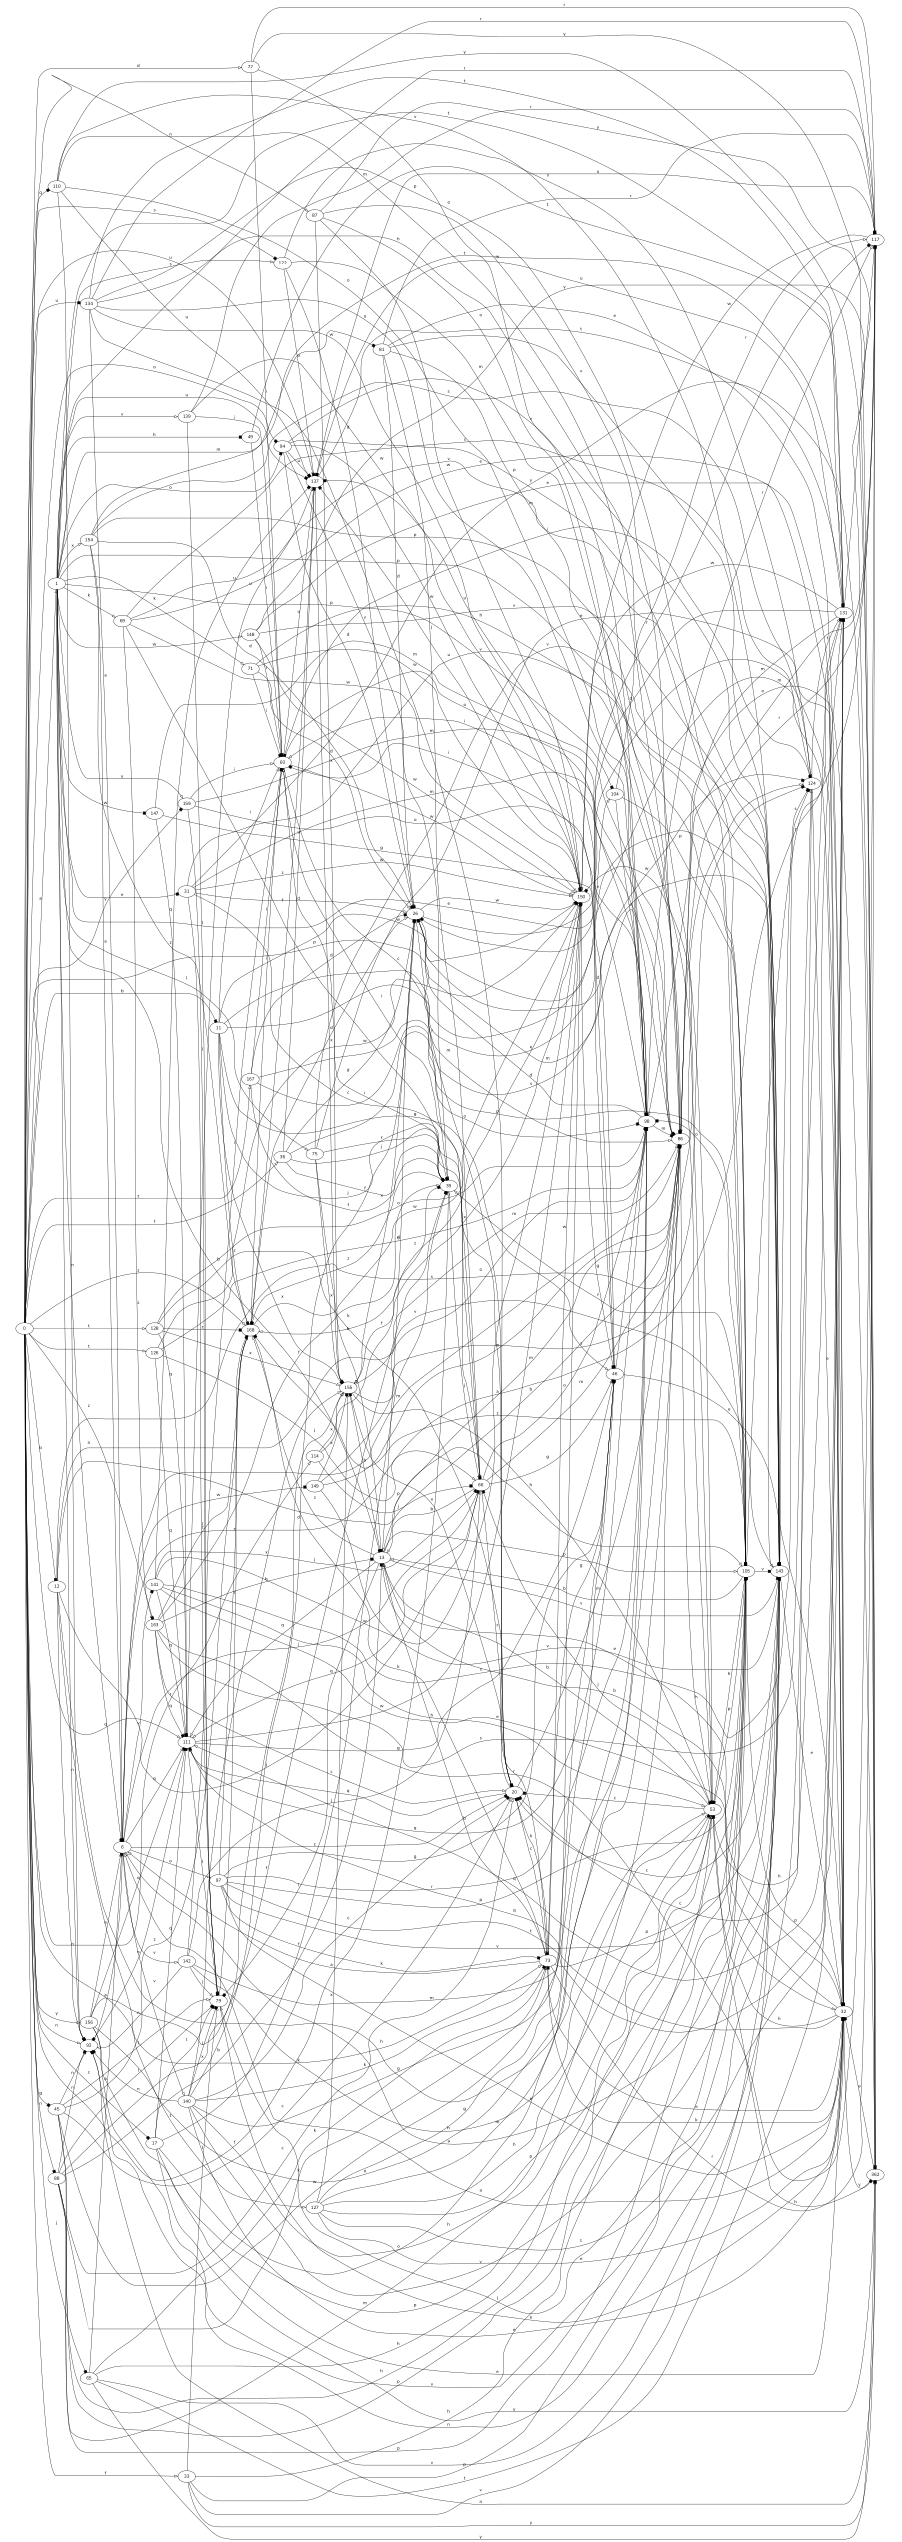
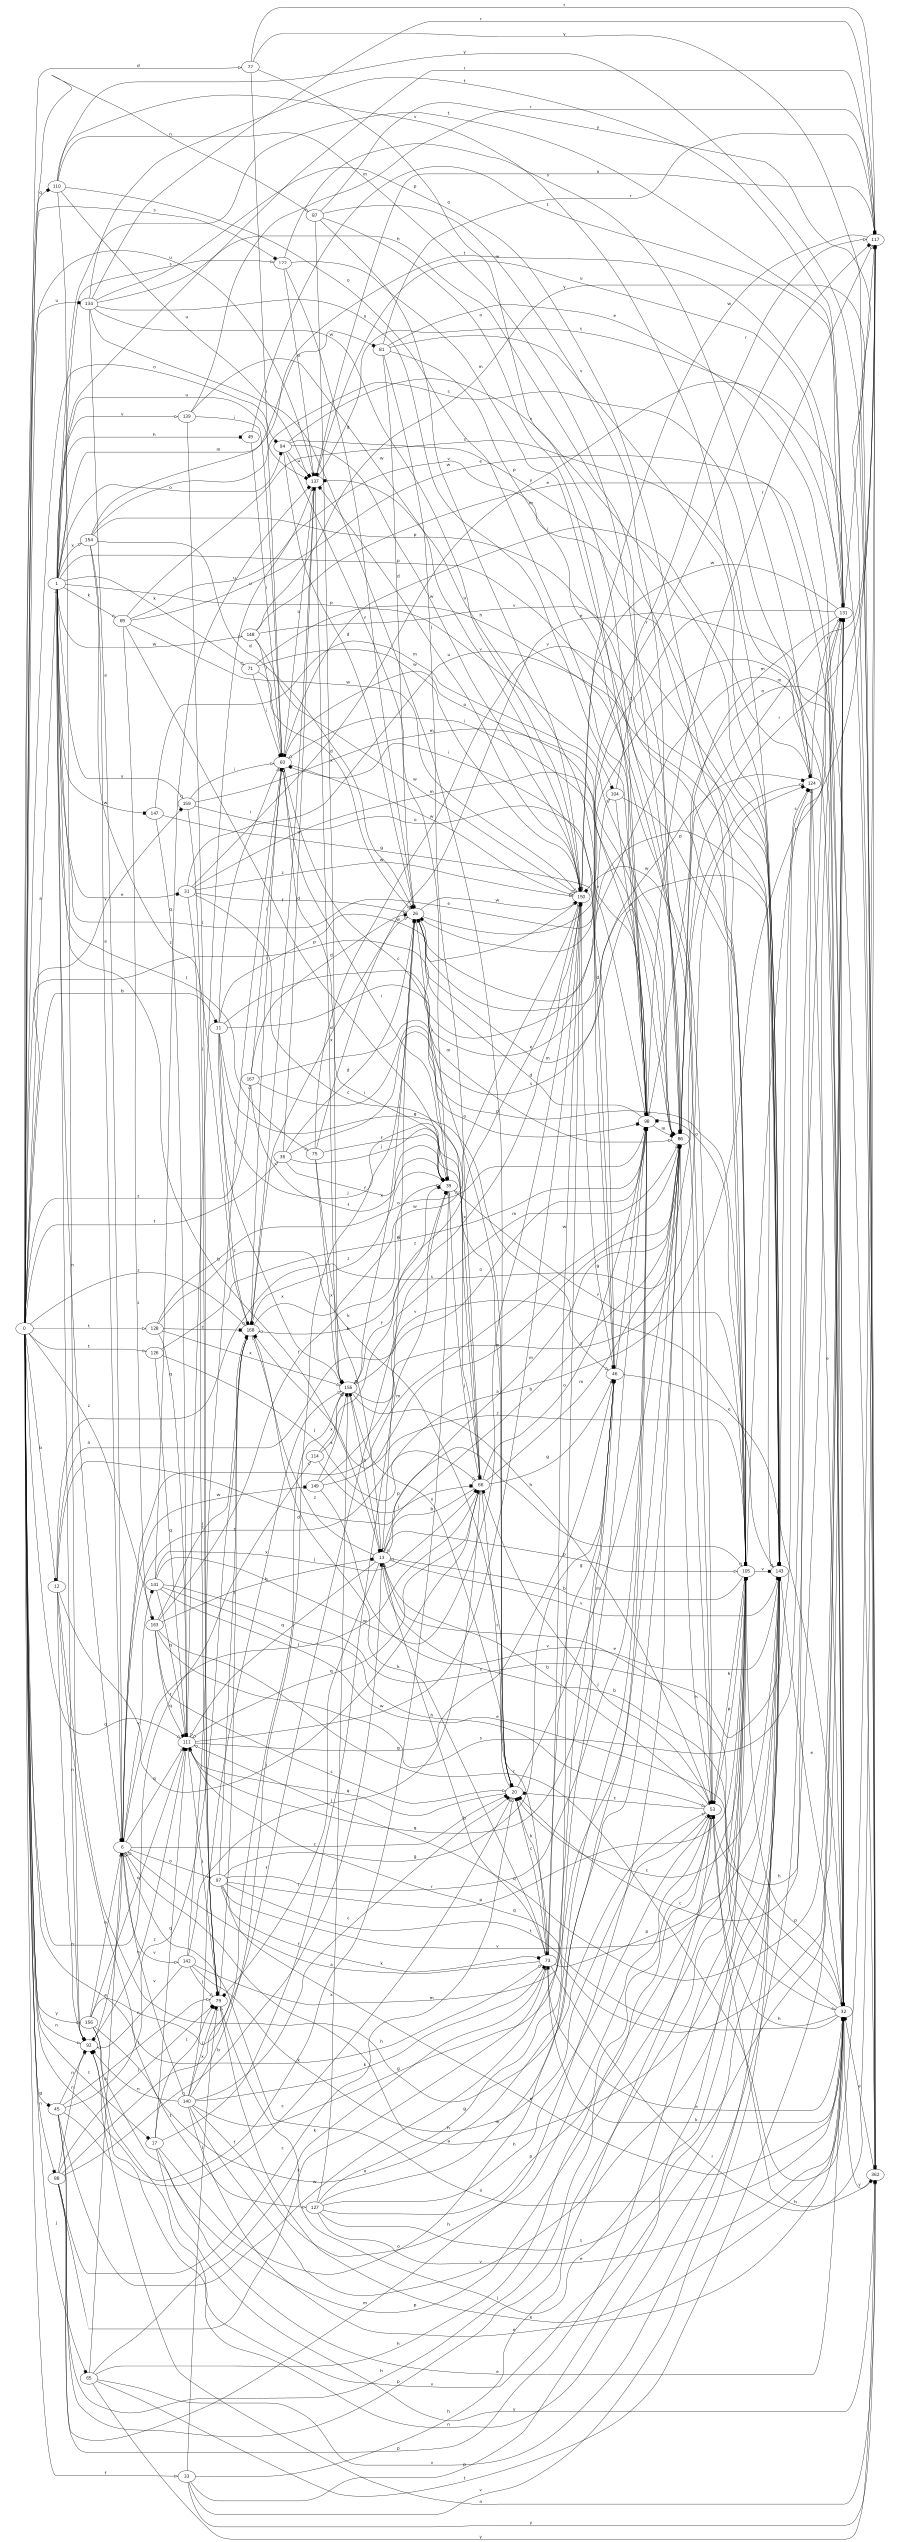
(314, 1055) -> none
